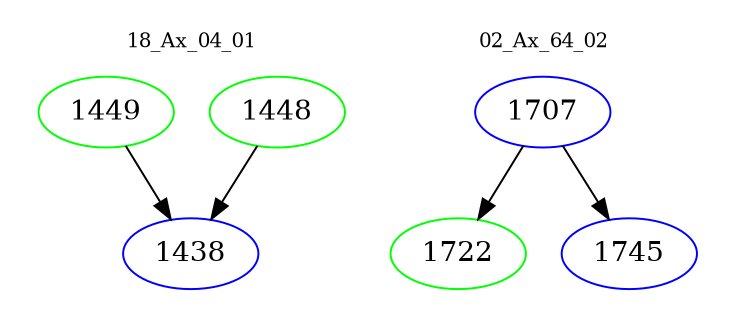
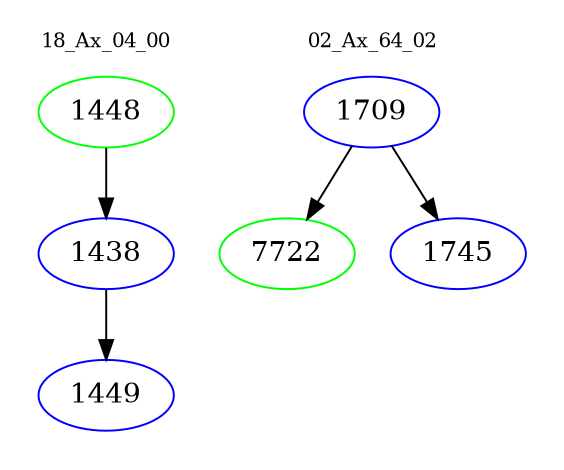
(192, 42) -> (106, 42)
(106, 112) -> (106, 395)
(543, 112) -> (372, 112)
(143, 174) -> (106, 315)
(458, 254) -> (287, 254)
